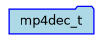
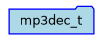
(52, 22) -> (52, 22)
